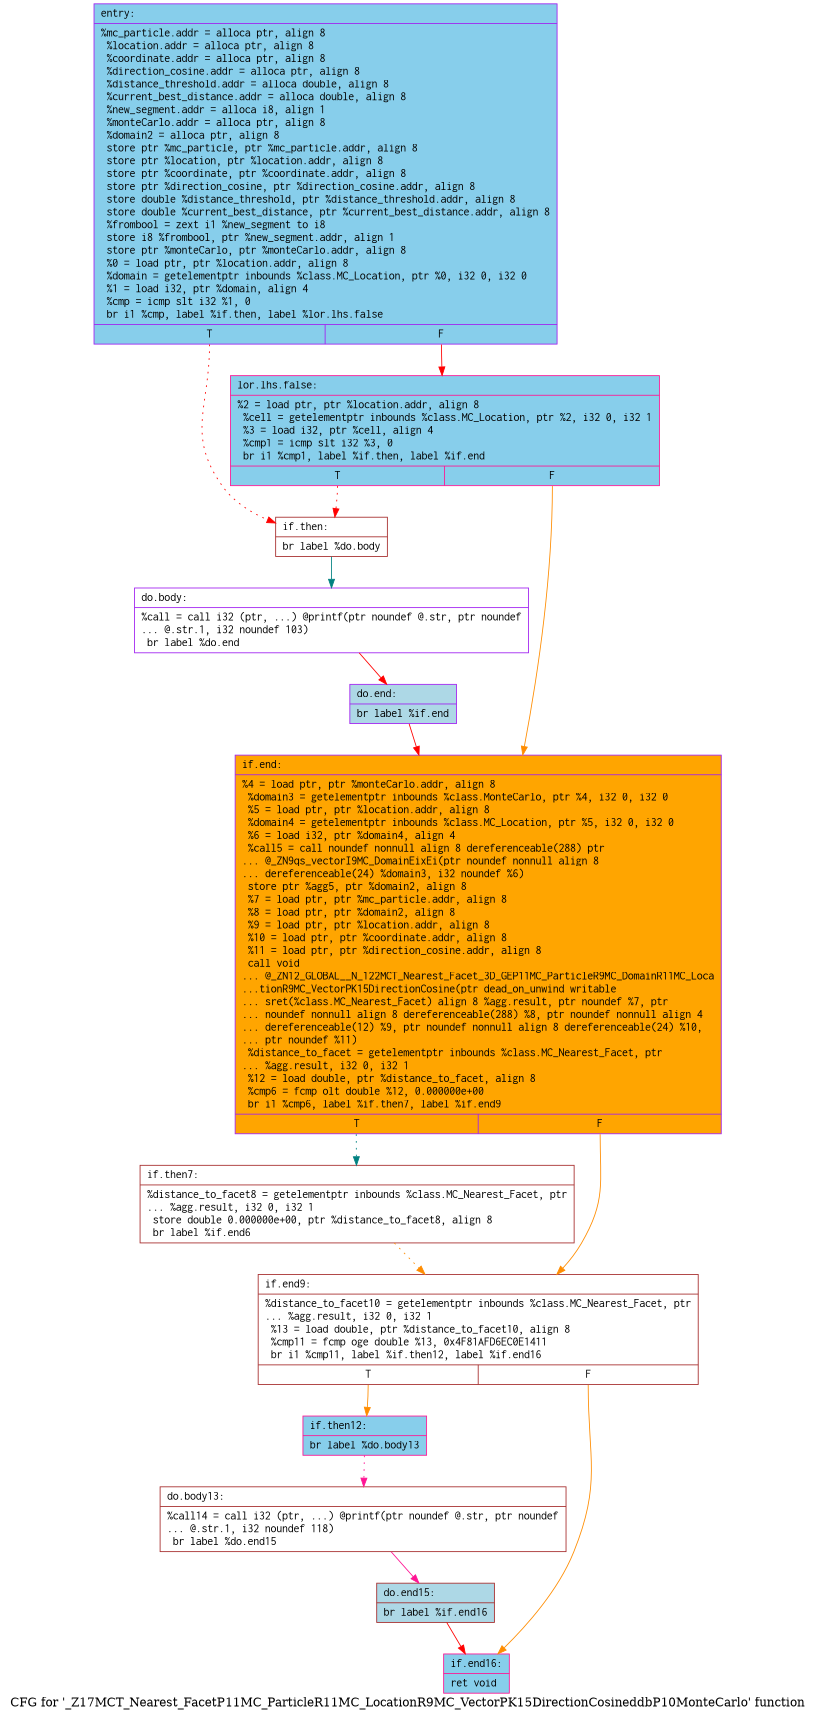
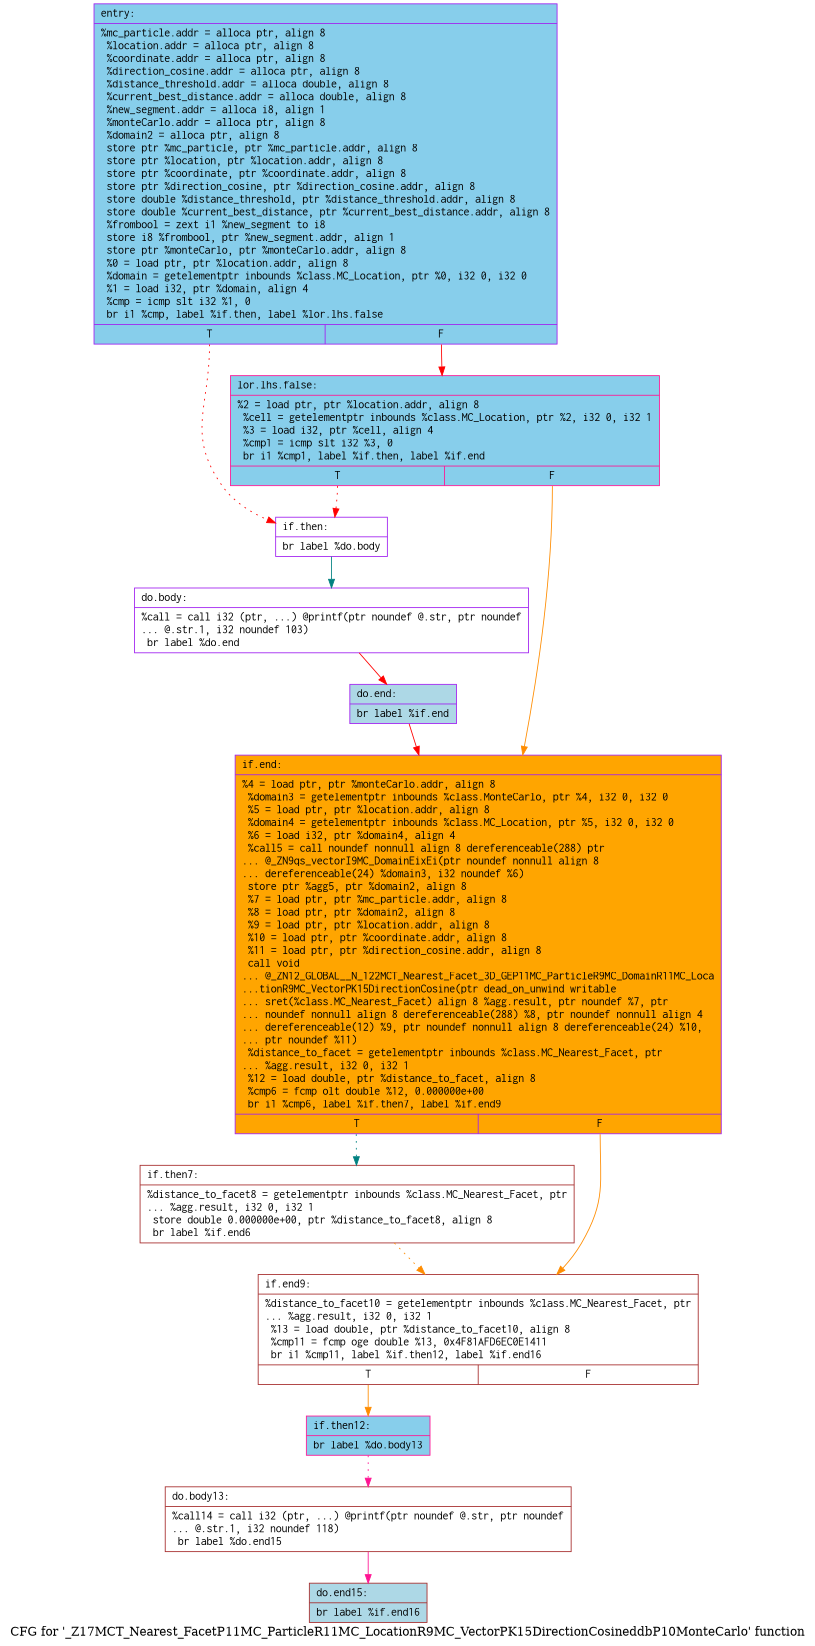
(332, 537) -> (332, 537)
(476, 1674) -> none
